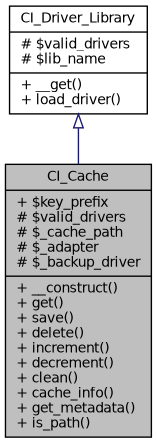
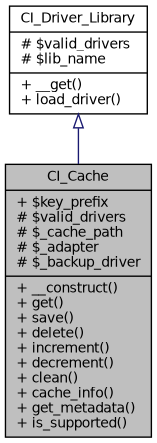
(54, 423) -> (72, 423)
